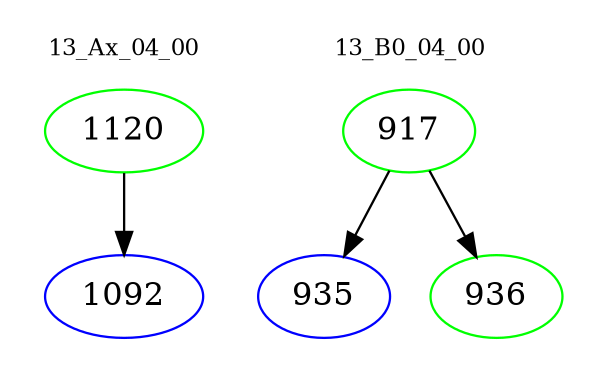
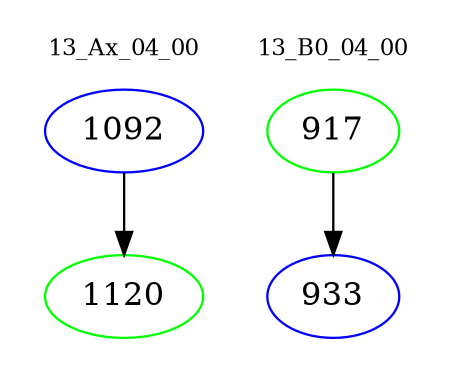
(124, 202) -> (124, 202)
(324, 297) -> (333, 297)
(496, 297) -> none
